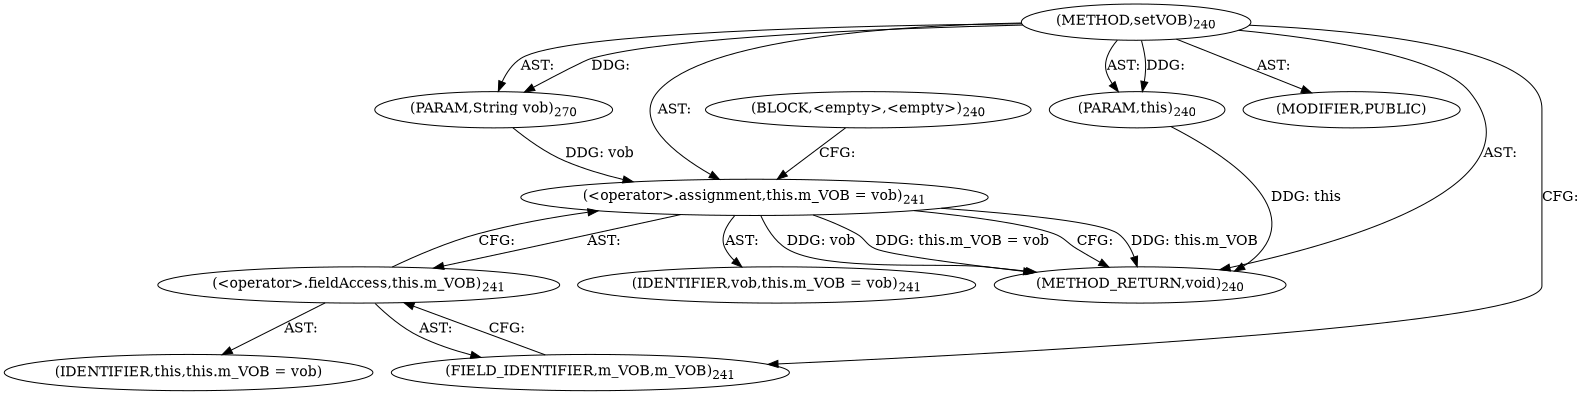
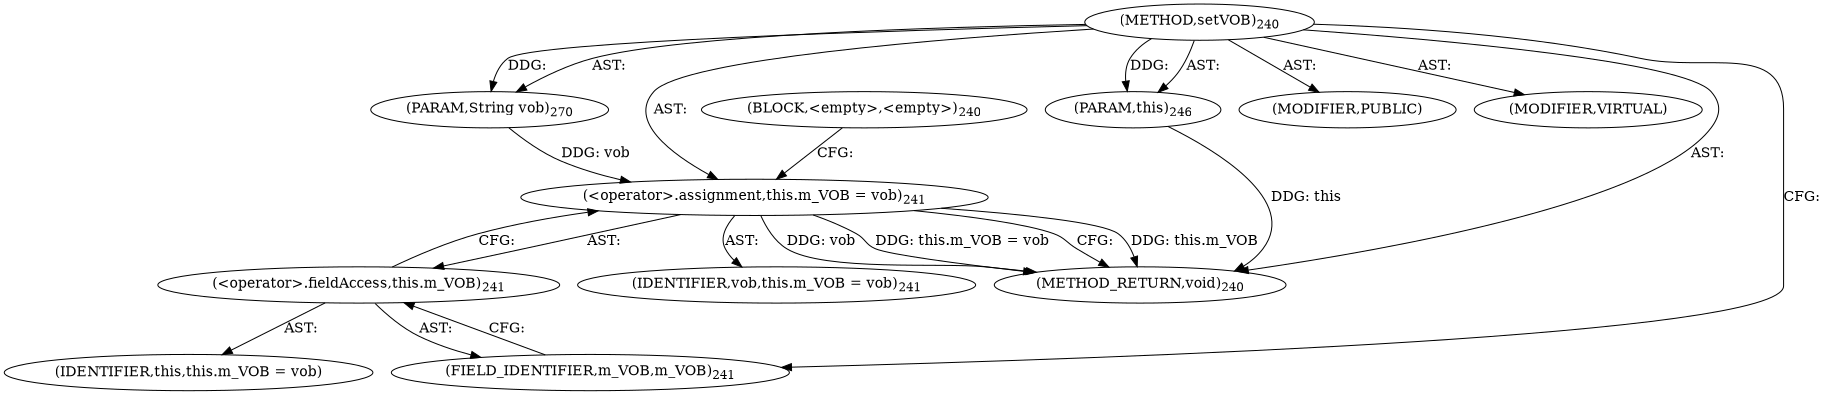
(1185, 108) -> (1181, 108)
none -> (1588, 110)
